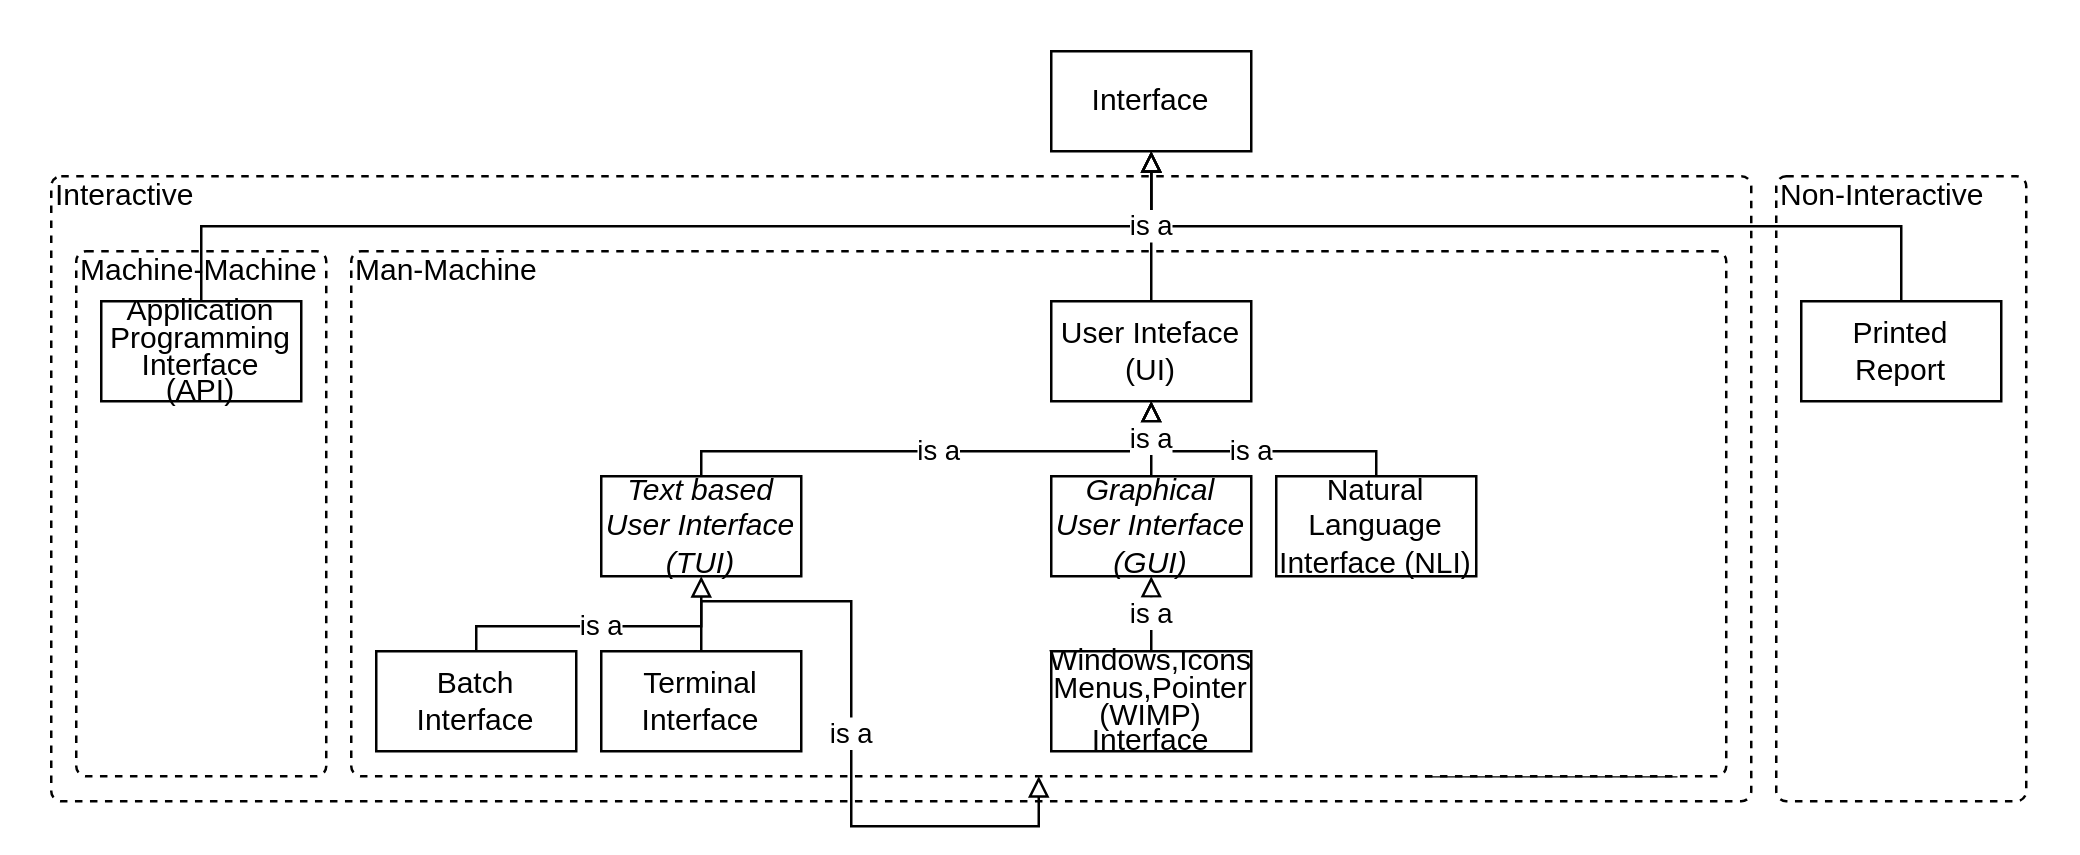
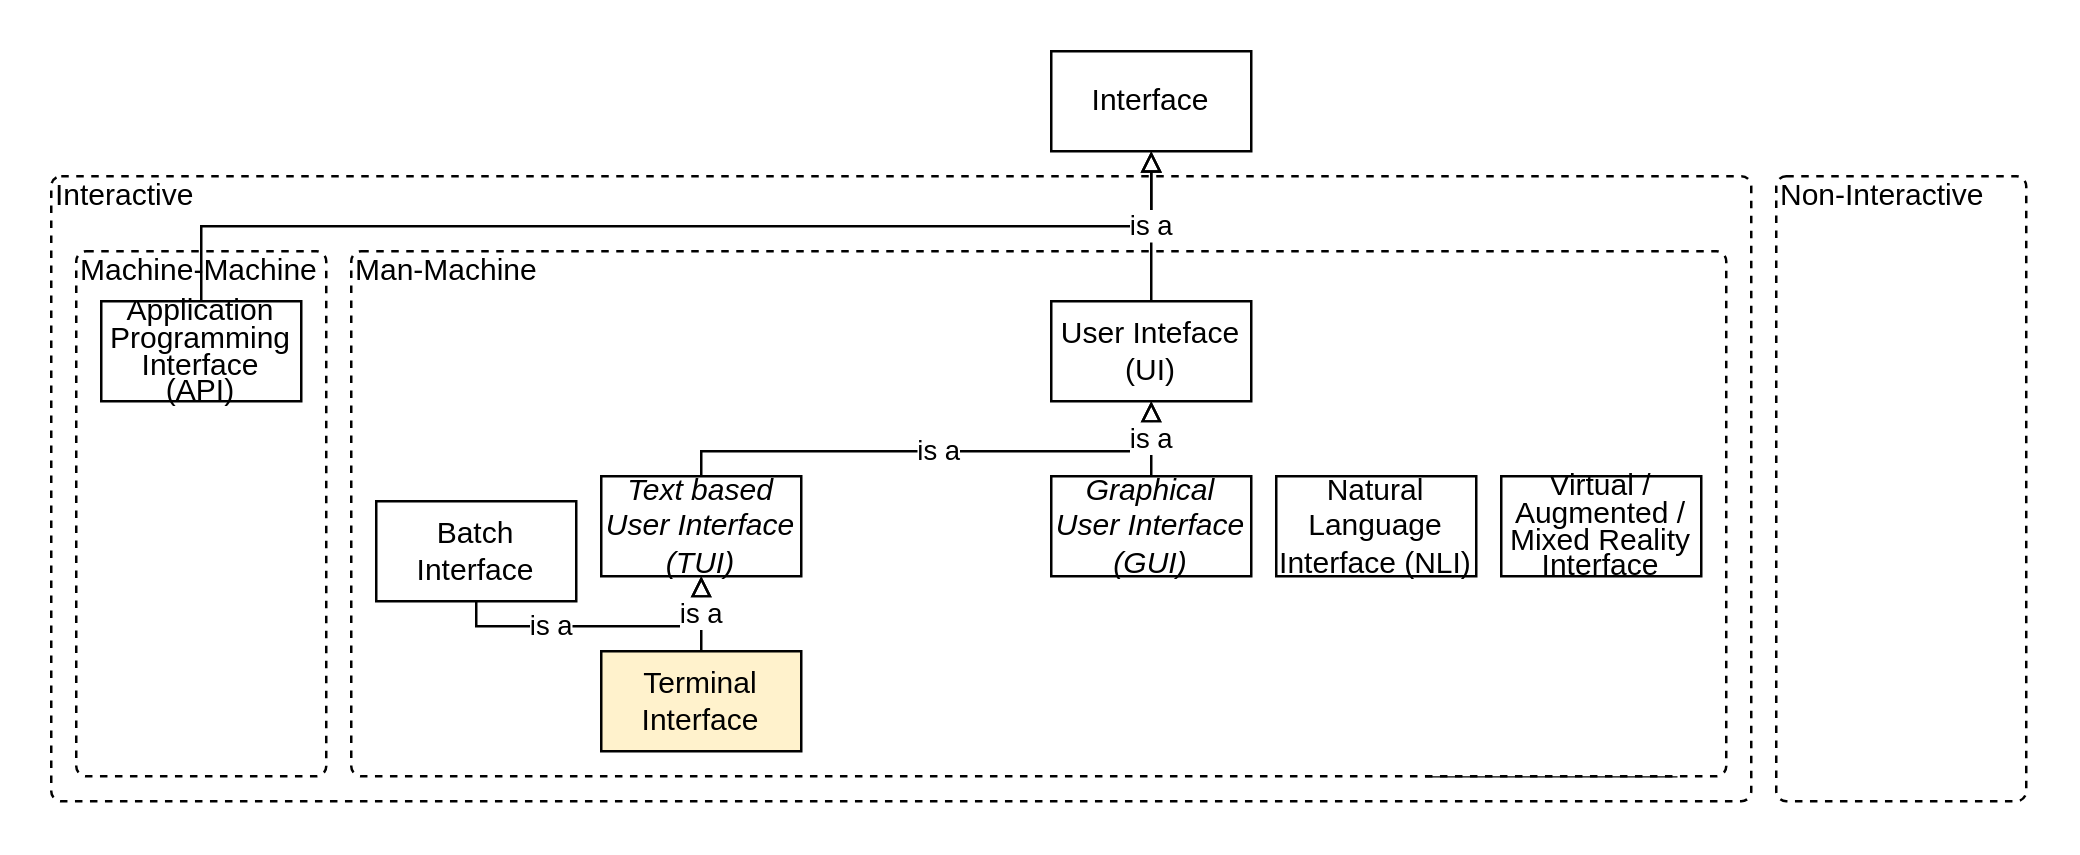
(1574, 226) -> none
(1901, 351) -> none
(1329, 451) -> none
none -> (1601, 526)
(1151, 640) -> none
(476, 701) -> (476, 551)
(701, 701) -> (701, 701)
(1151, 701) -> none
(920, 826) -> (701, 631)
